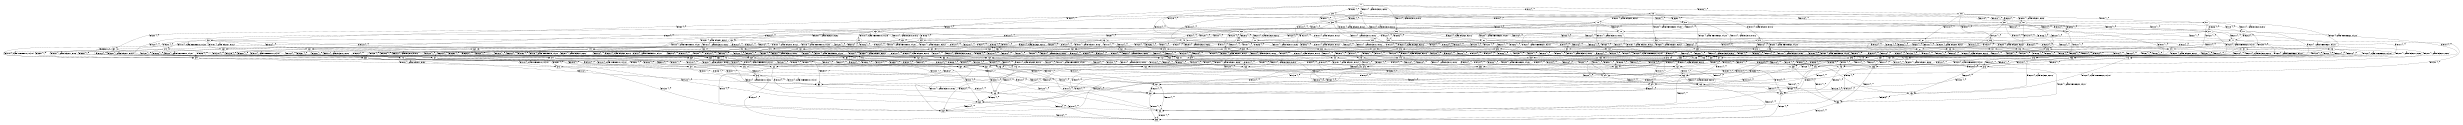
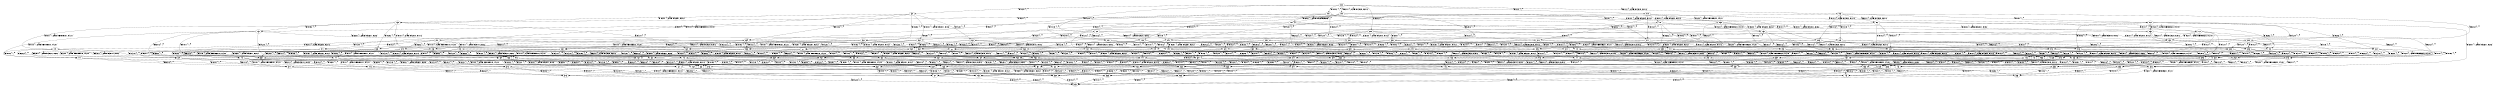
(1934, 24) -> none
none -> (1935, 27)
(1240, 35) -> none
(768, 37) -> (247, 46)
none -> (689, 44)
(1602, 44) -> none
none -> (1757, 44)
(271, 45) -> (385, 34)
(1207, 46) -> none
(863, 48) -> (502, 39)
(2141, 48) -> (1864, 60)
none -> (1491, 54)
none -> (1288, 56)
(1620, 60) -> (1331, 62)
(1784, 60) -> none
(1286, 64) -> none
(1374, 64) -> (1545, 43)
(1680, 71) -> (1197, 64)
(1711, 71) -> (1596, 60)
(787, 81) -> (621, 74)
(1806, 88) -> (1510, 69)
(988, 97) -> (1100, 60)
